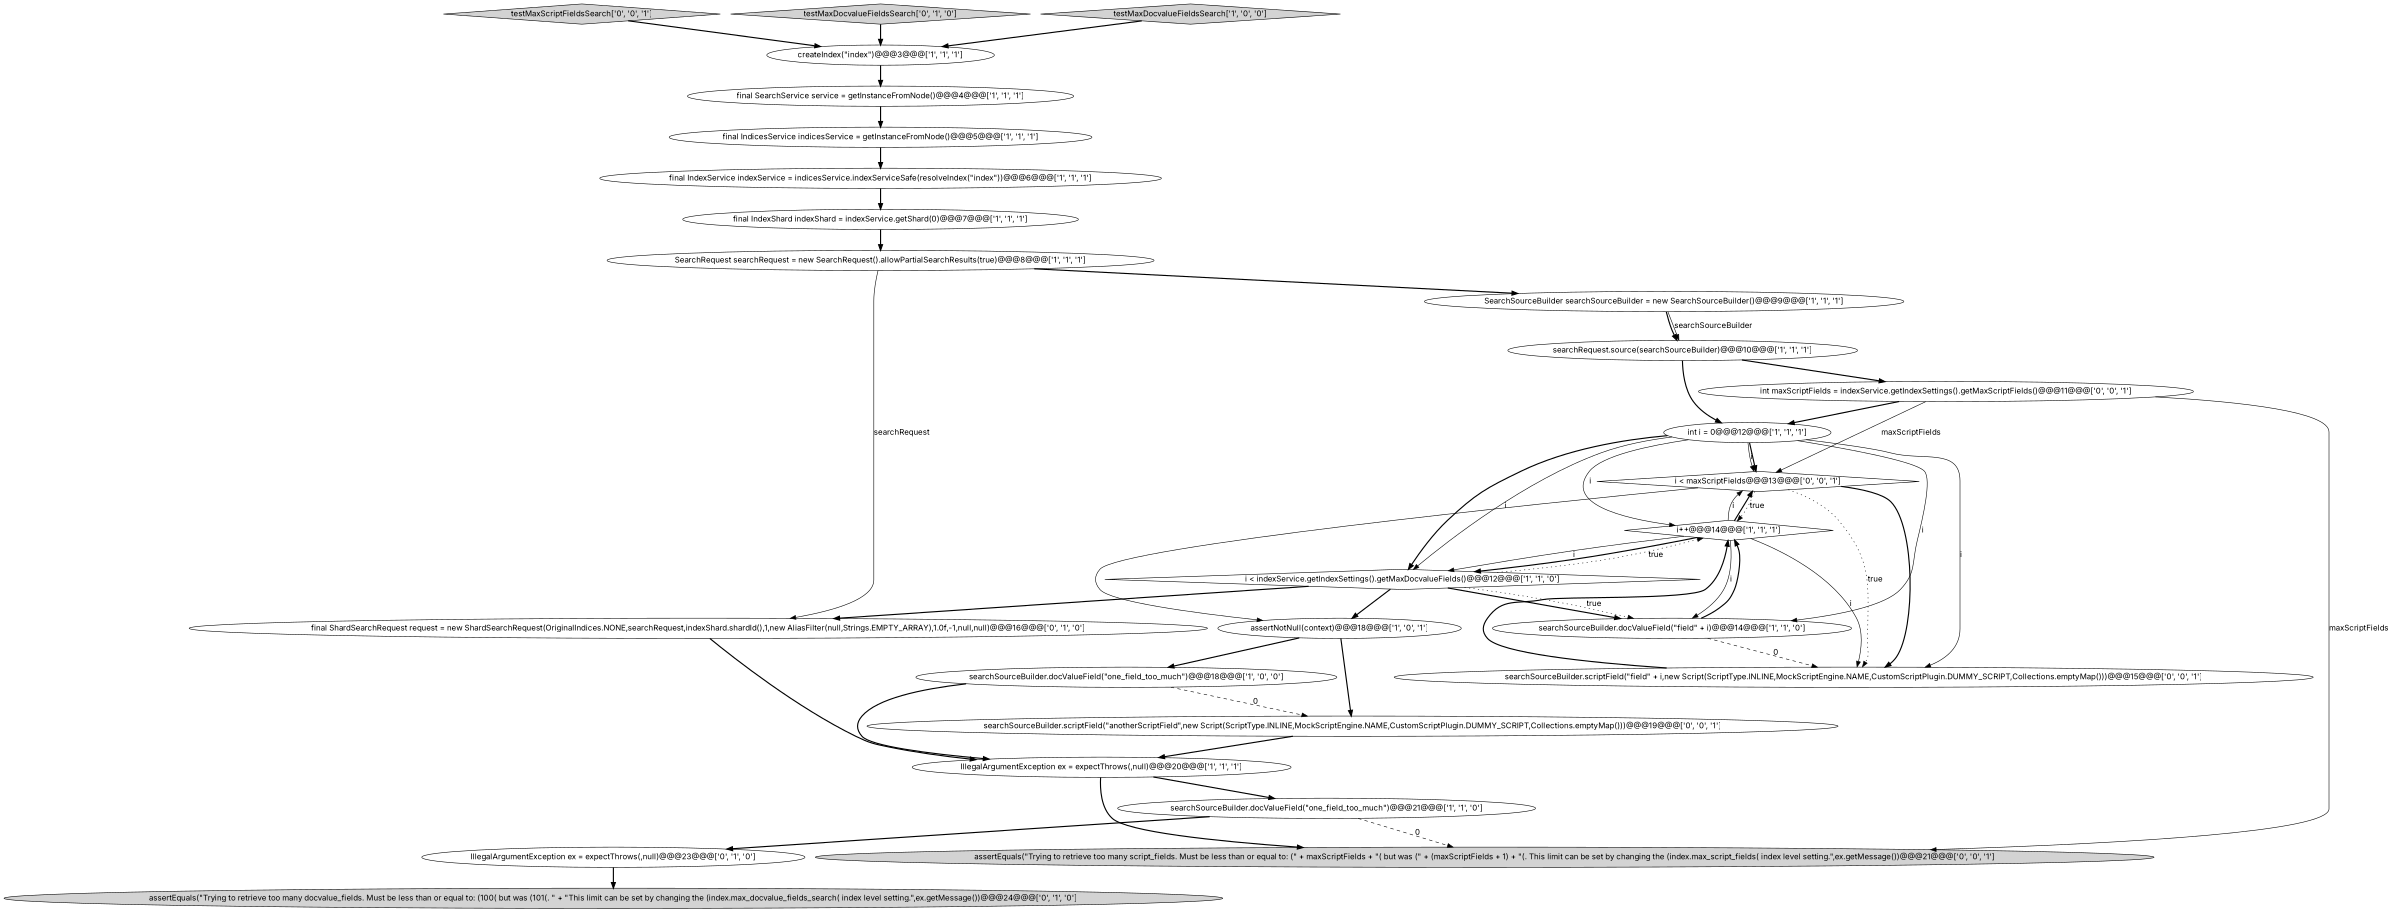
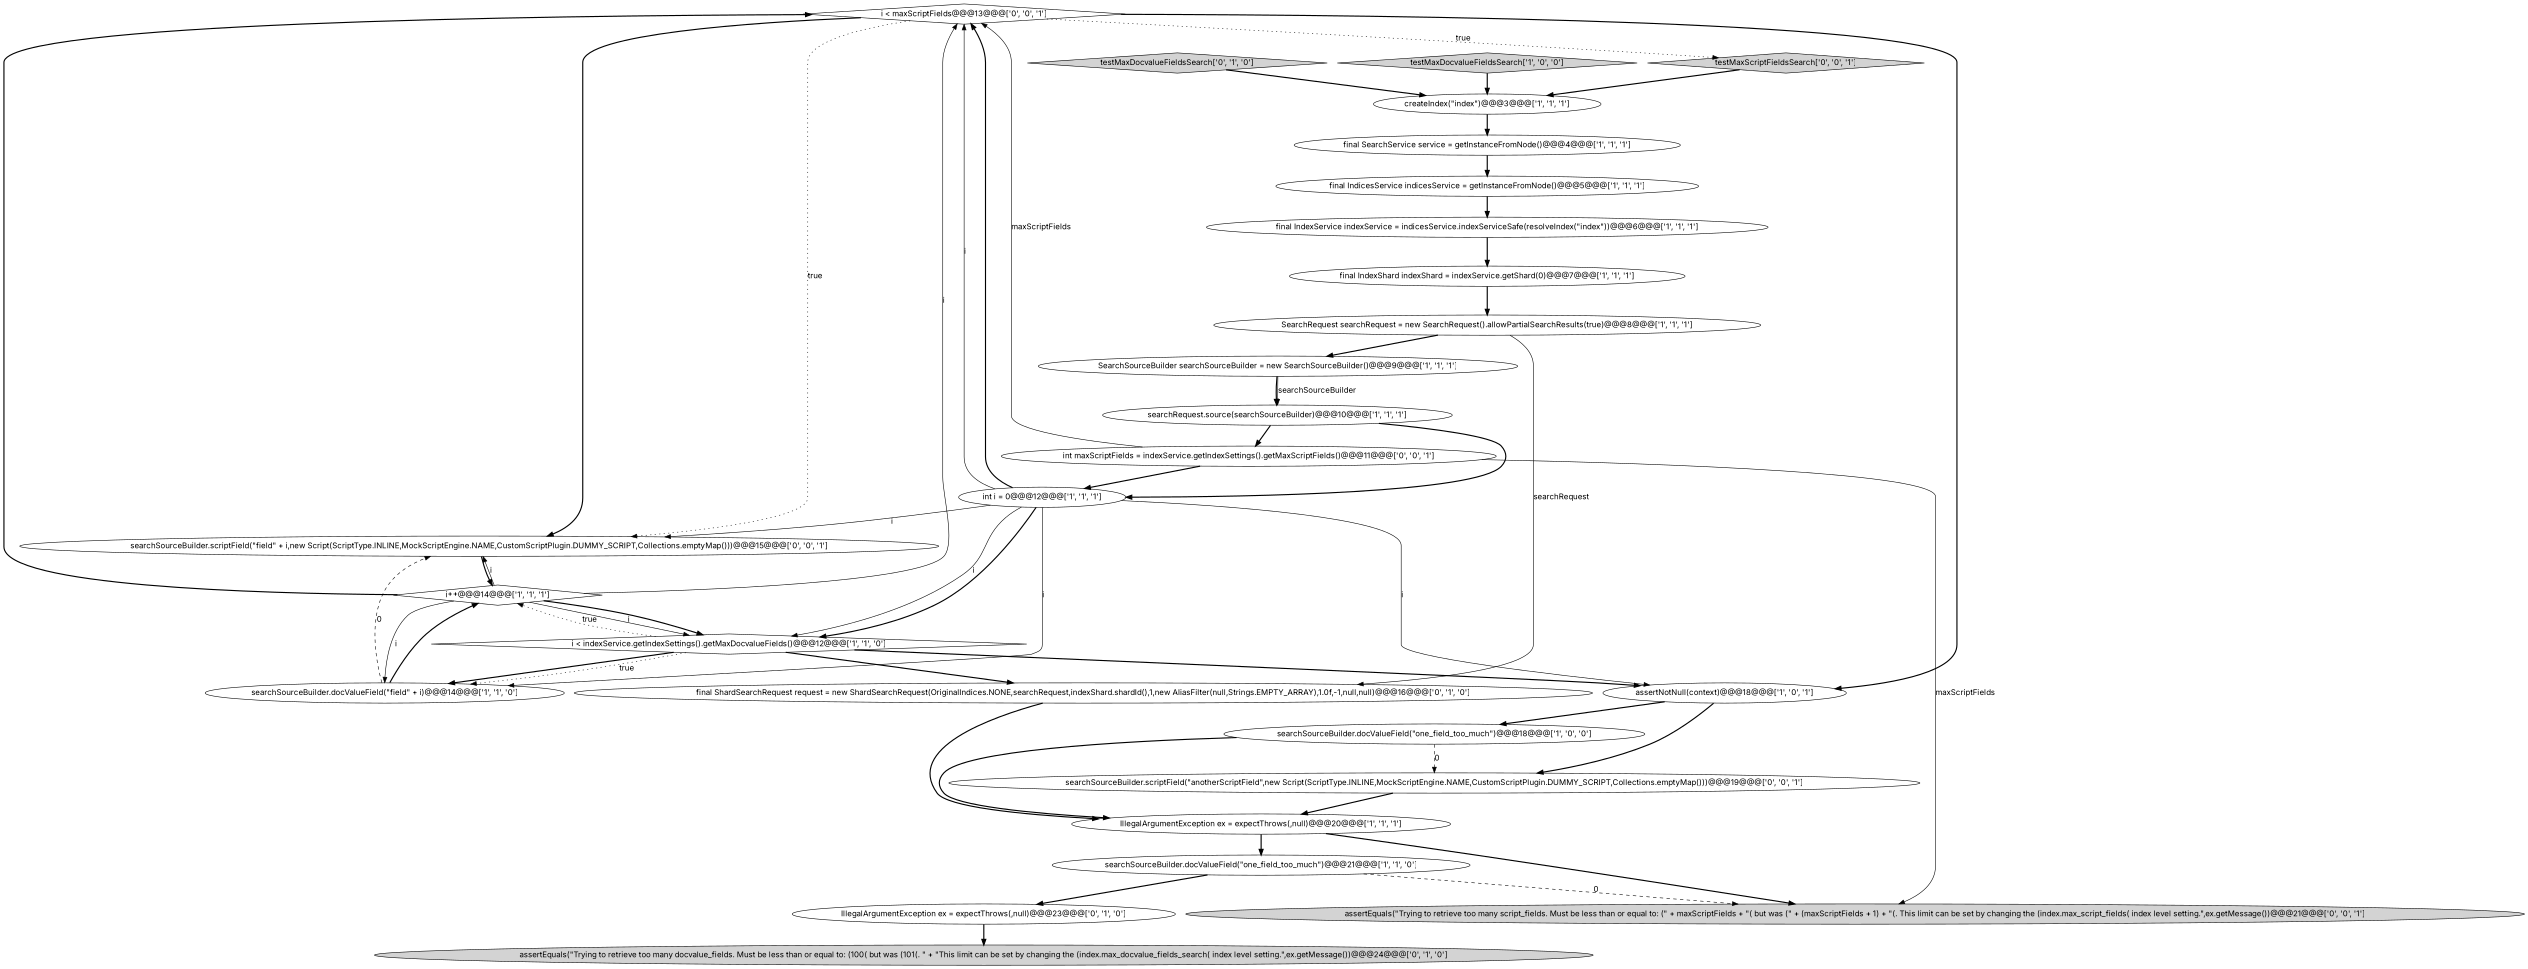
(1587, 476) -> (1401, 575)
(1749, 505) -> (1380, 37)
(1306, 531) -> (1897, 43)
